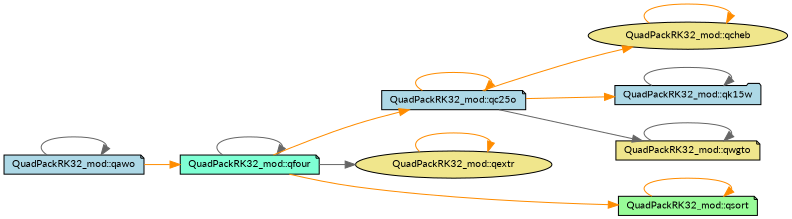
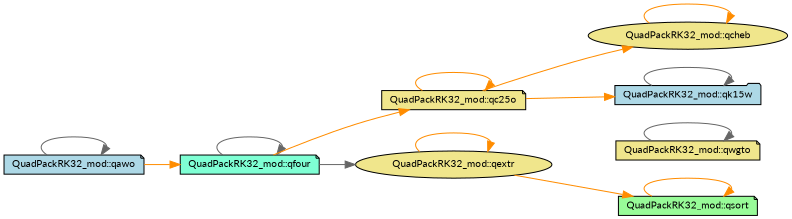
(454, 100) -> (454, 100)
(566, 124) -> none
(448, 196) -> (569, 185)
